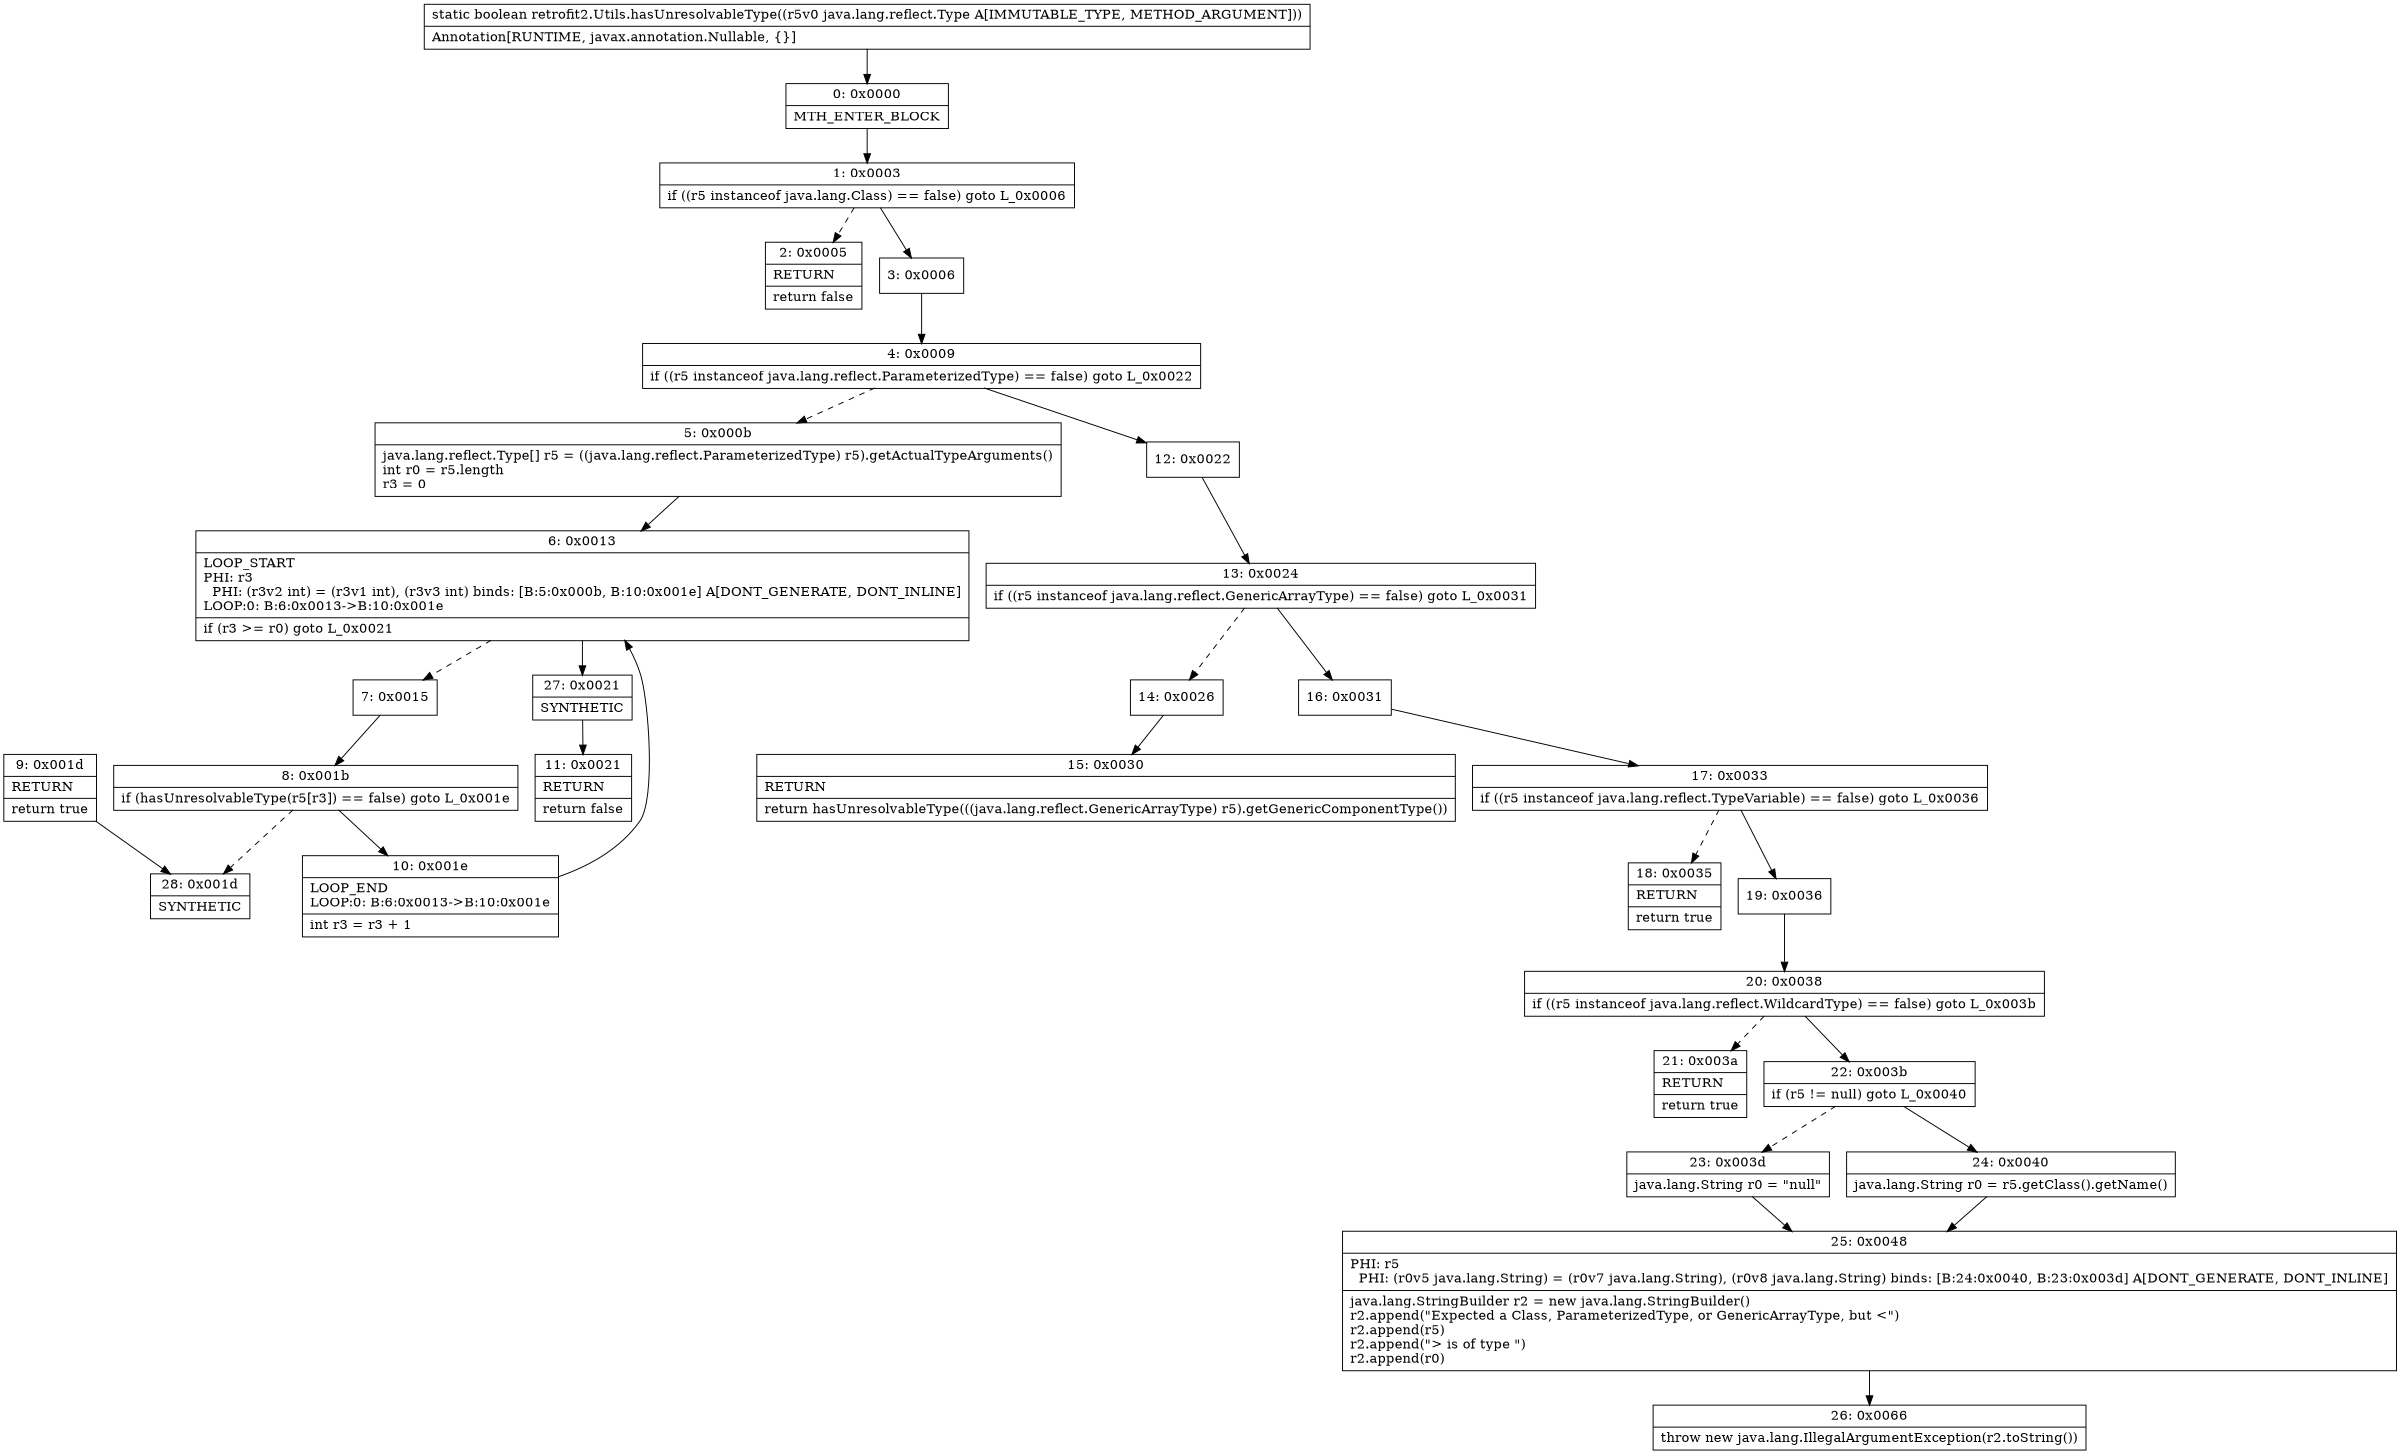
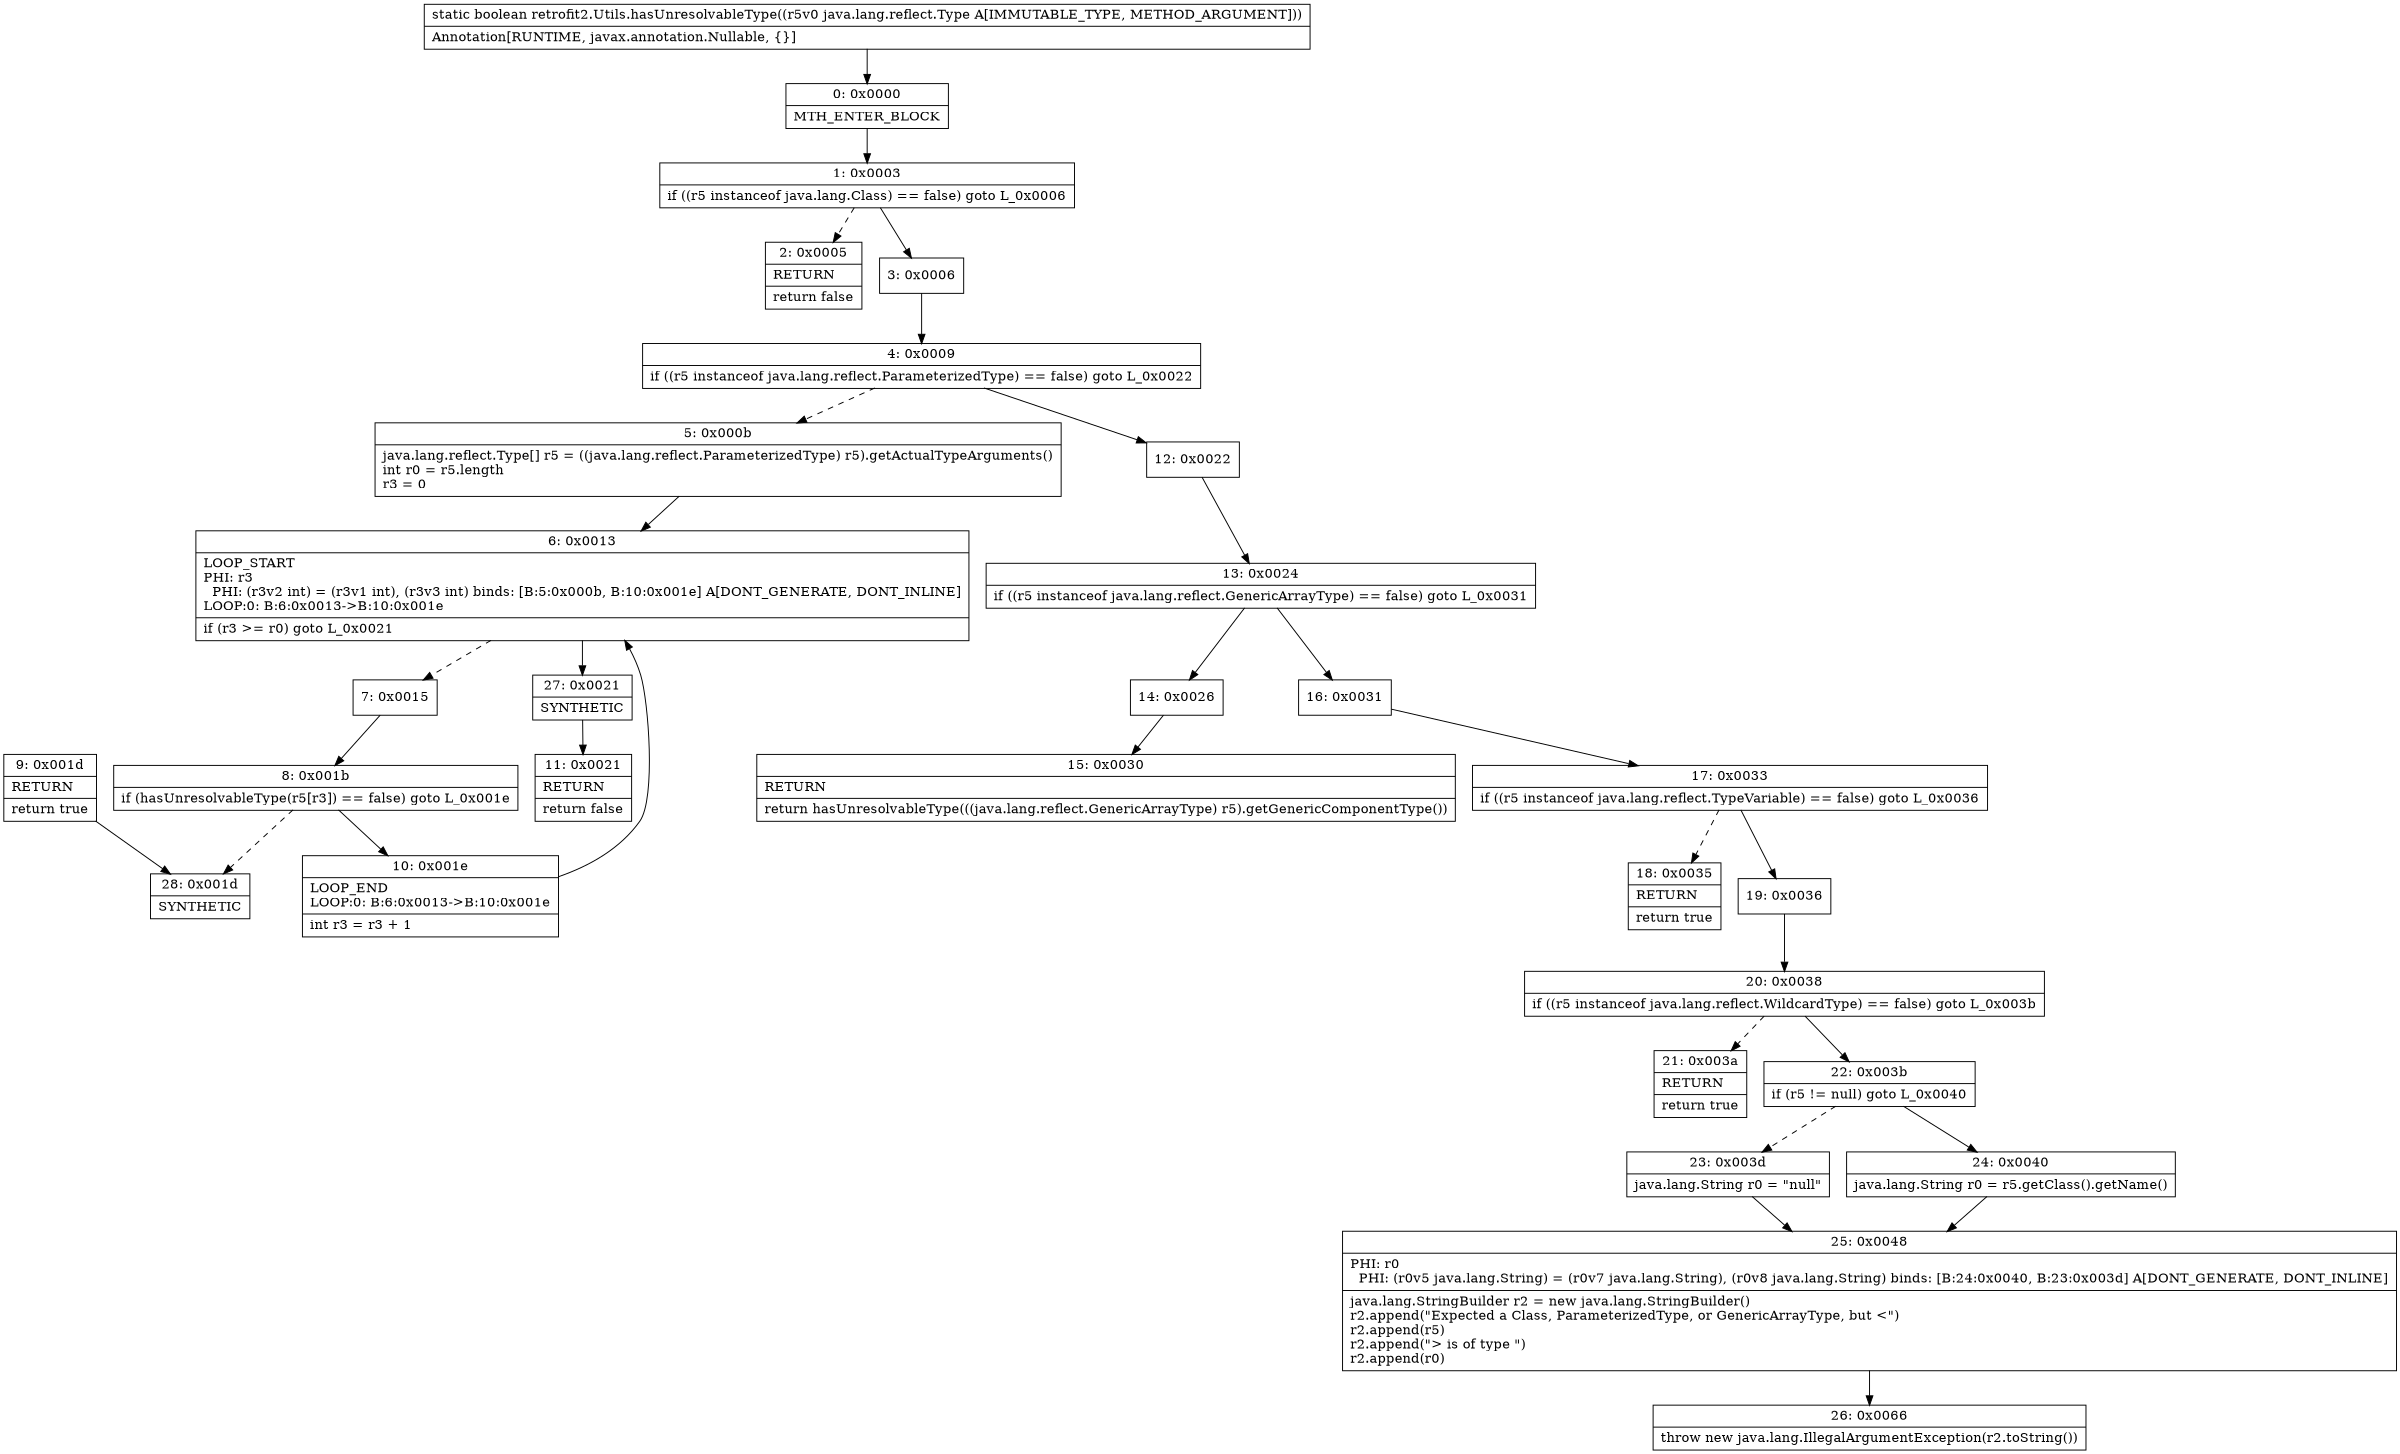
(1220, 640) -> (1220, 640)
(1377, 1264) -> (1377, 1264)
